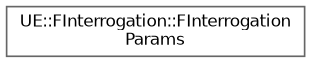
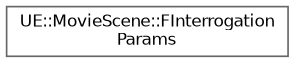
(156, 31) -> (147, 31)
